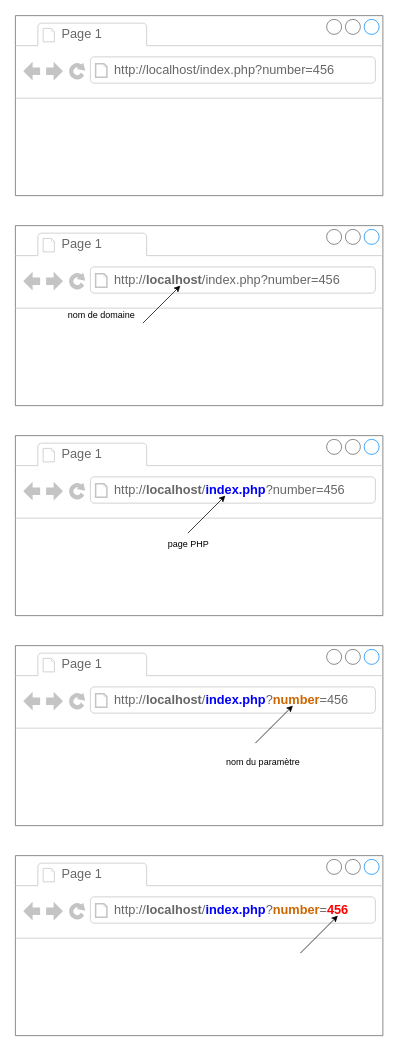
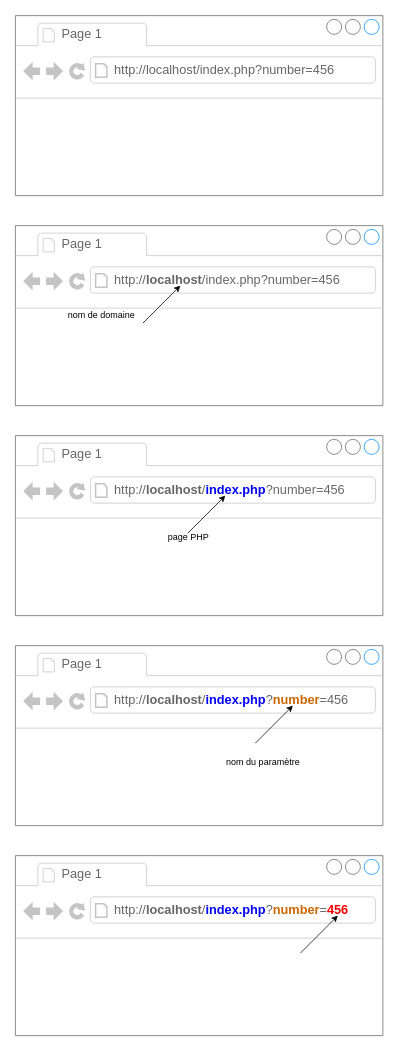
(189, 544) -> (189, 537)
